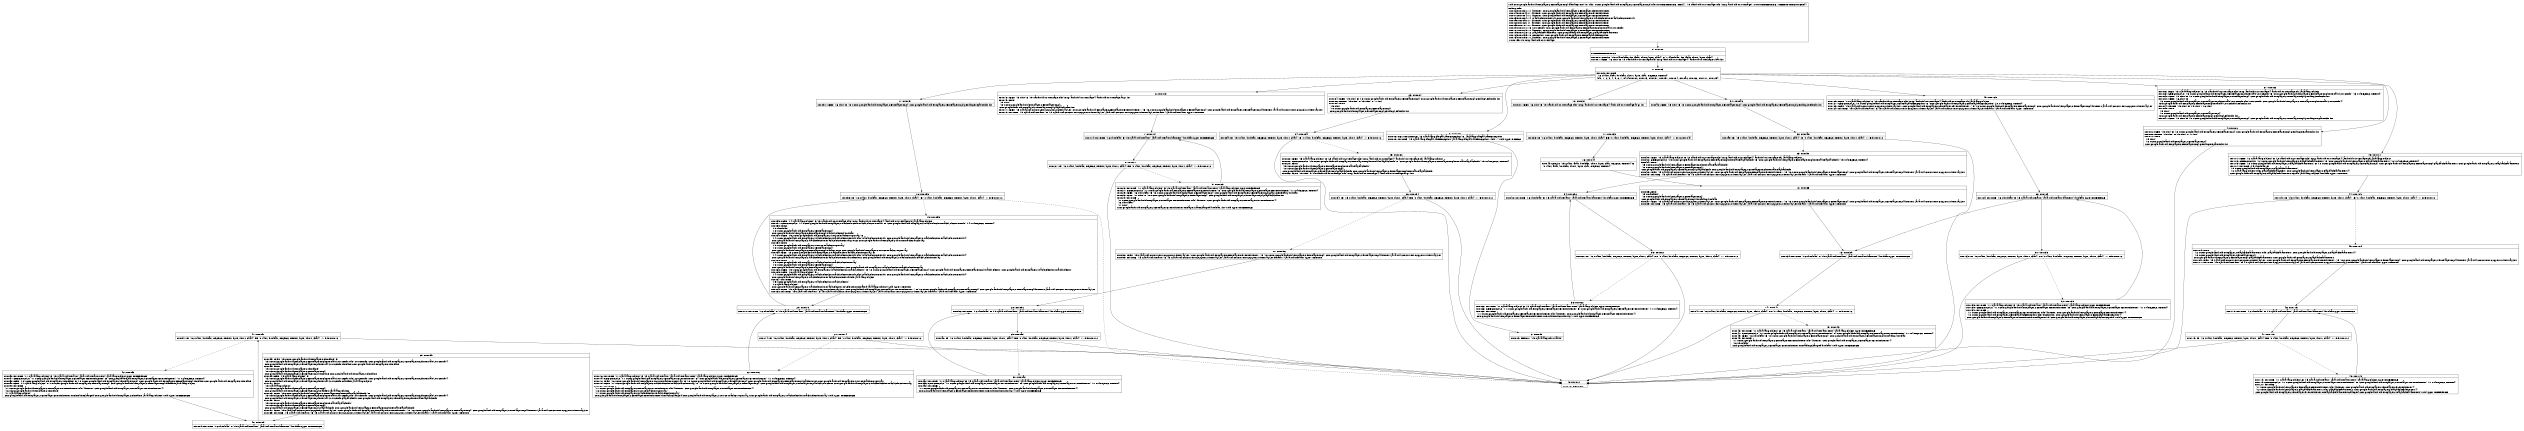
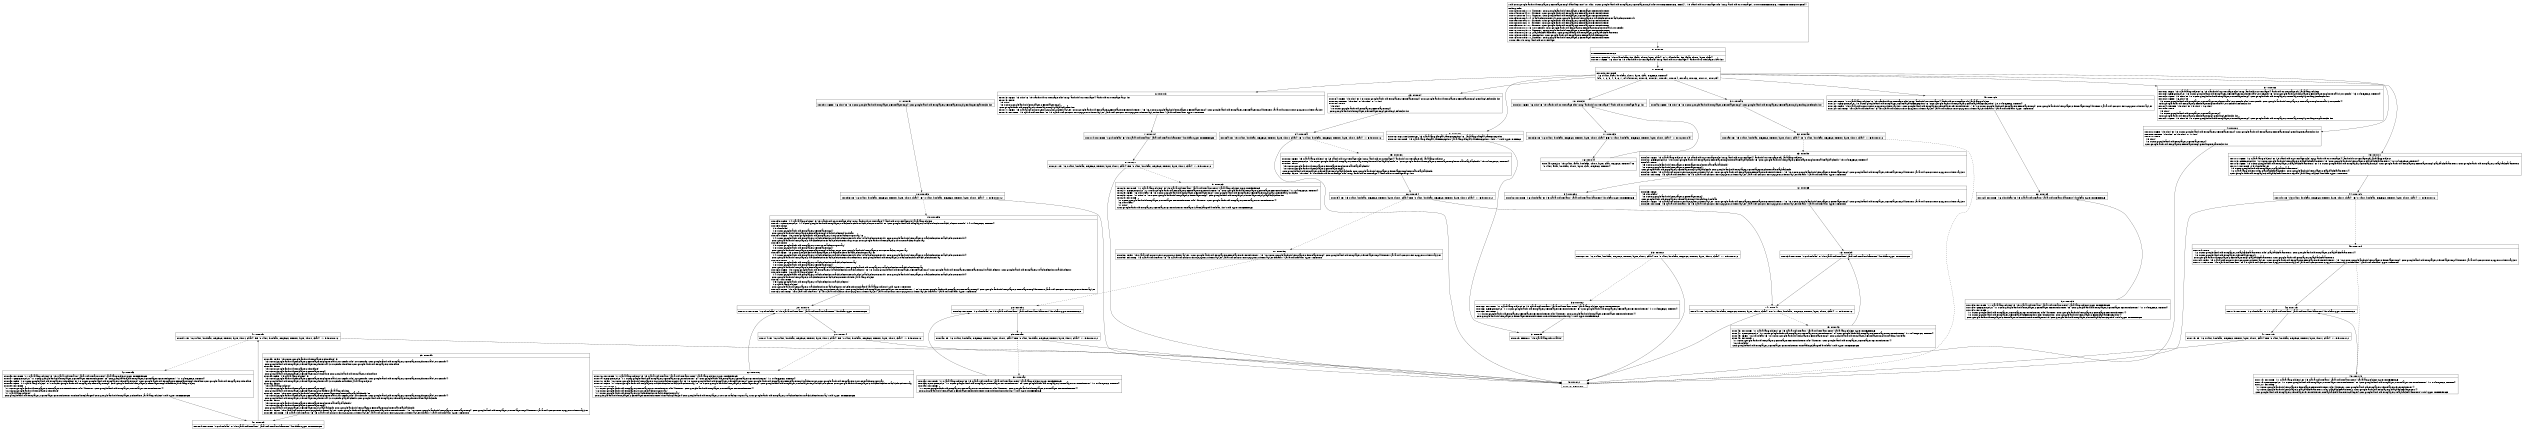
(1258, 78) -> none
none -> (1594, 119)
(1213, 150) -> none
(1291, 164) -> (1291, 164)
(1653, 179) -> (1695, 128)
(1650, 194) -> (1649, 194)
(765, 220) -> (821, 322)
(1939, 221) -> (1860, 293)
(1613, 225) -> none
(1570, 251) -> (1554, 325)
(2042, 255) -> none
(1148, 283) -> (1148, 283)
(1463, 308) -> (1635, 210)
(1911, 357) -> (1911, 357)
(2306, 357) -> (2359, 318)
(1214, 363) -> (1214, 363)
(273, 383) -> (273, 383)
